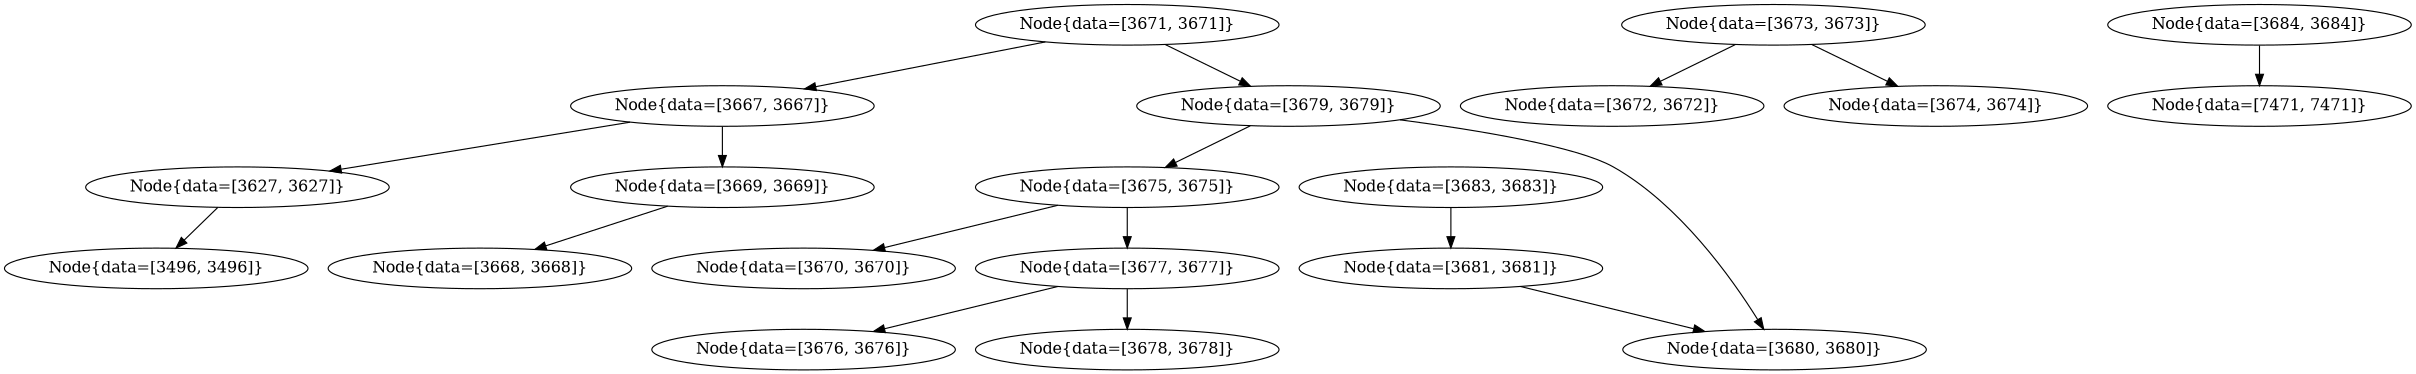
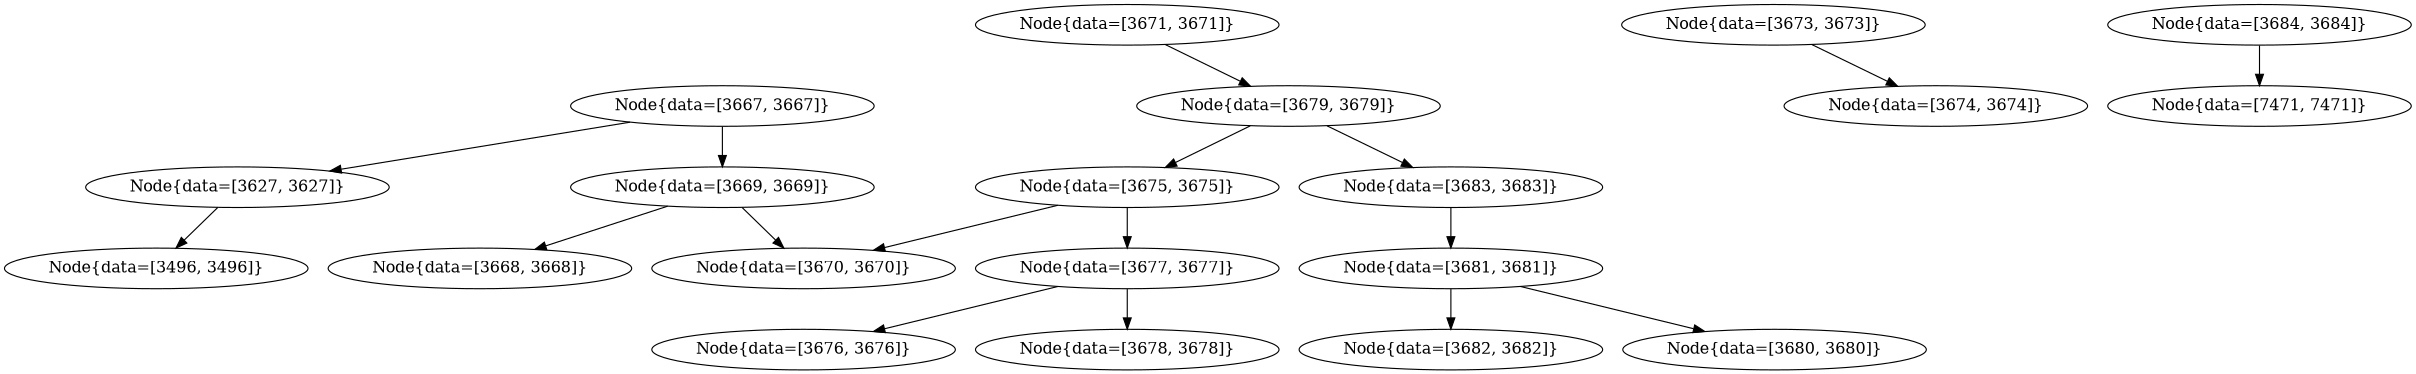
(931, 64) -> none
(1612, 106) -> none
(1610, 165) -> (1365, 144)
none -> (759, 224)
none -> (1451, 350)
